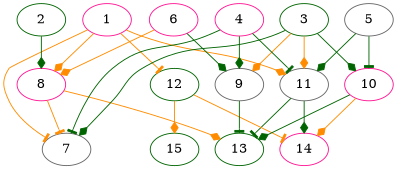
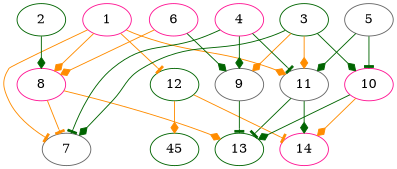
(175, 149) -> (175, 149)
